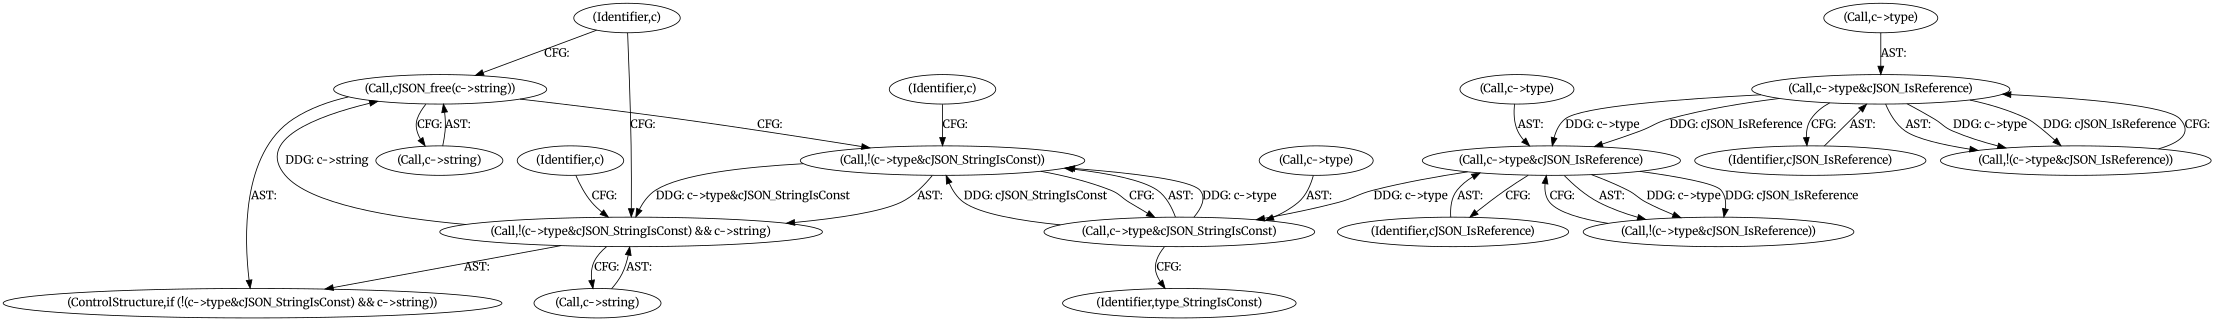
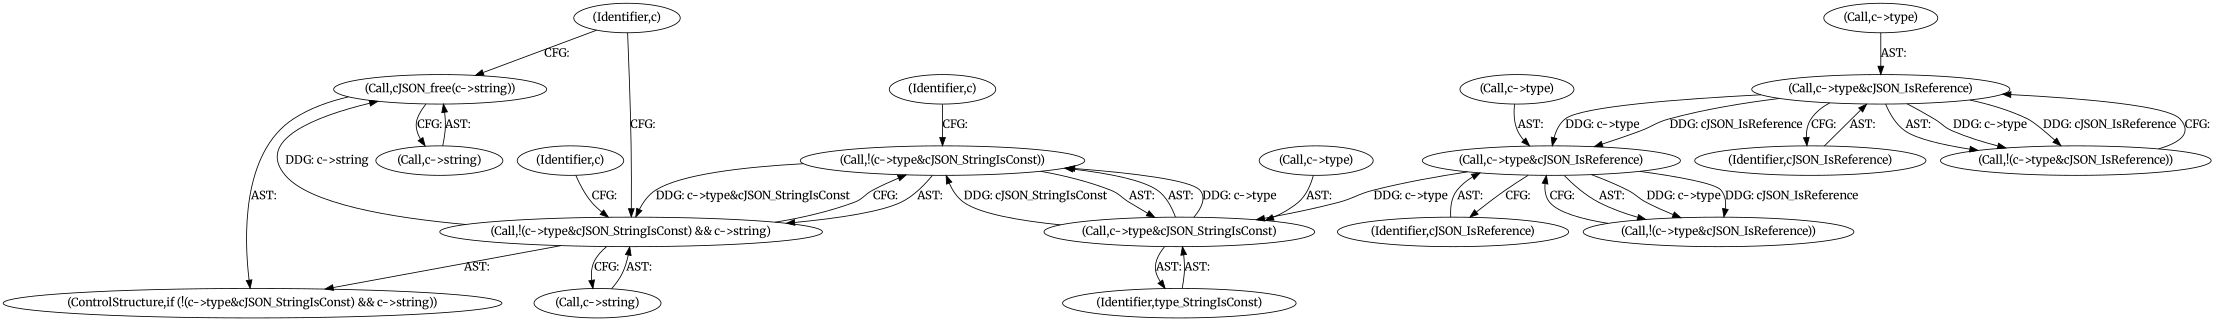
(691, 121) -> (840, 207)
(1143, 196) -> (1143, 196)
(1170, 268) -> (1170, 268)
none -> (1184, 272)
